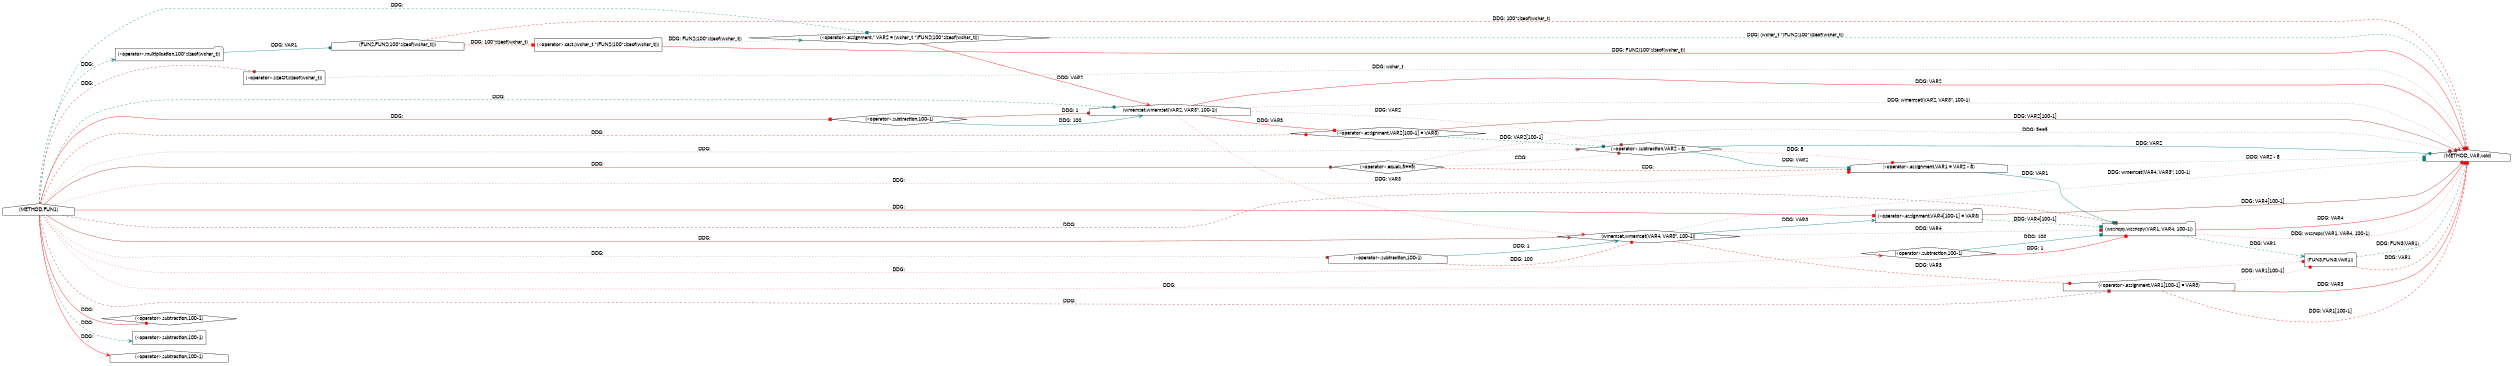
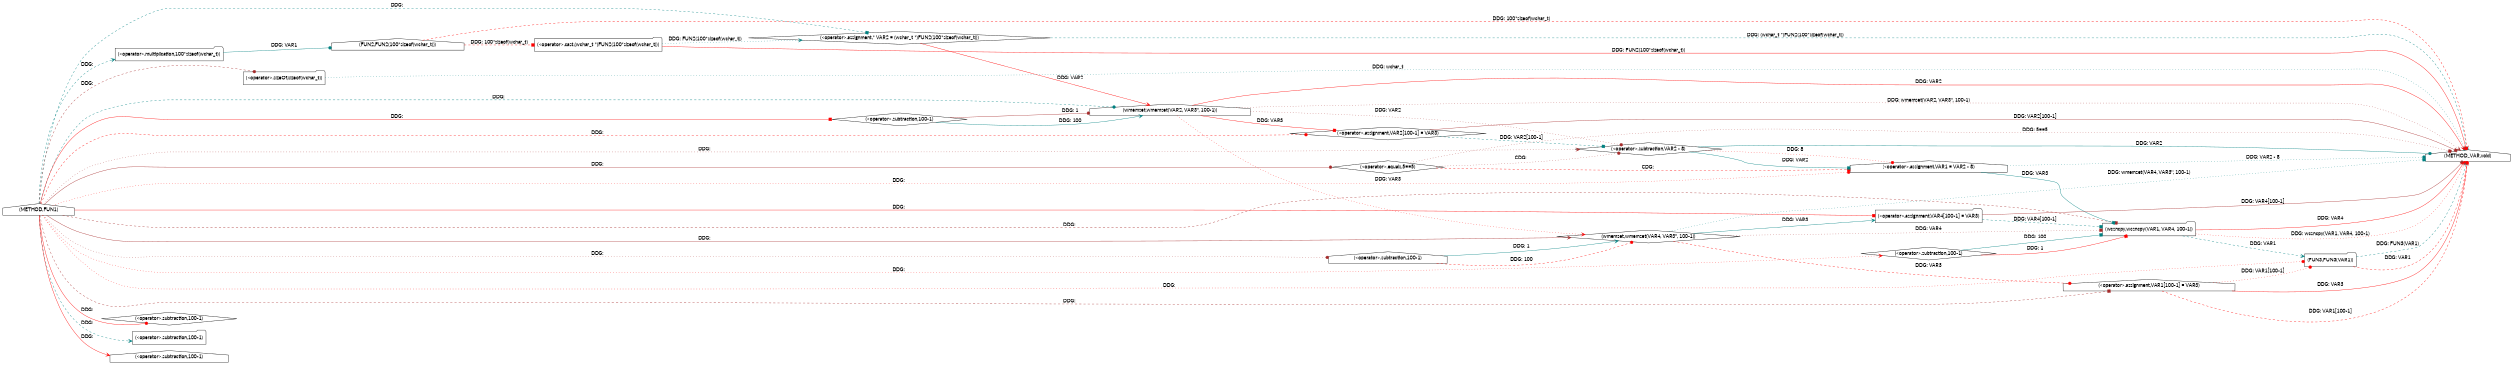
(2035, 174) -> (2035, 174)
